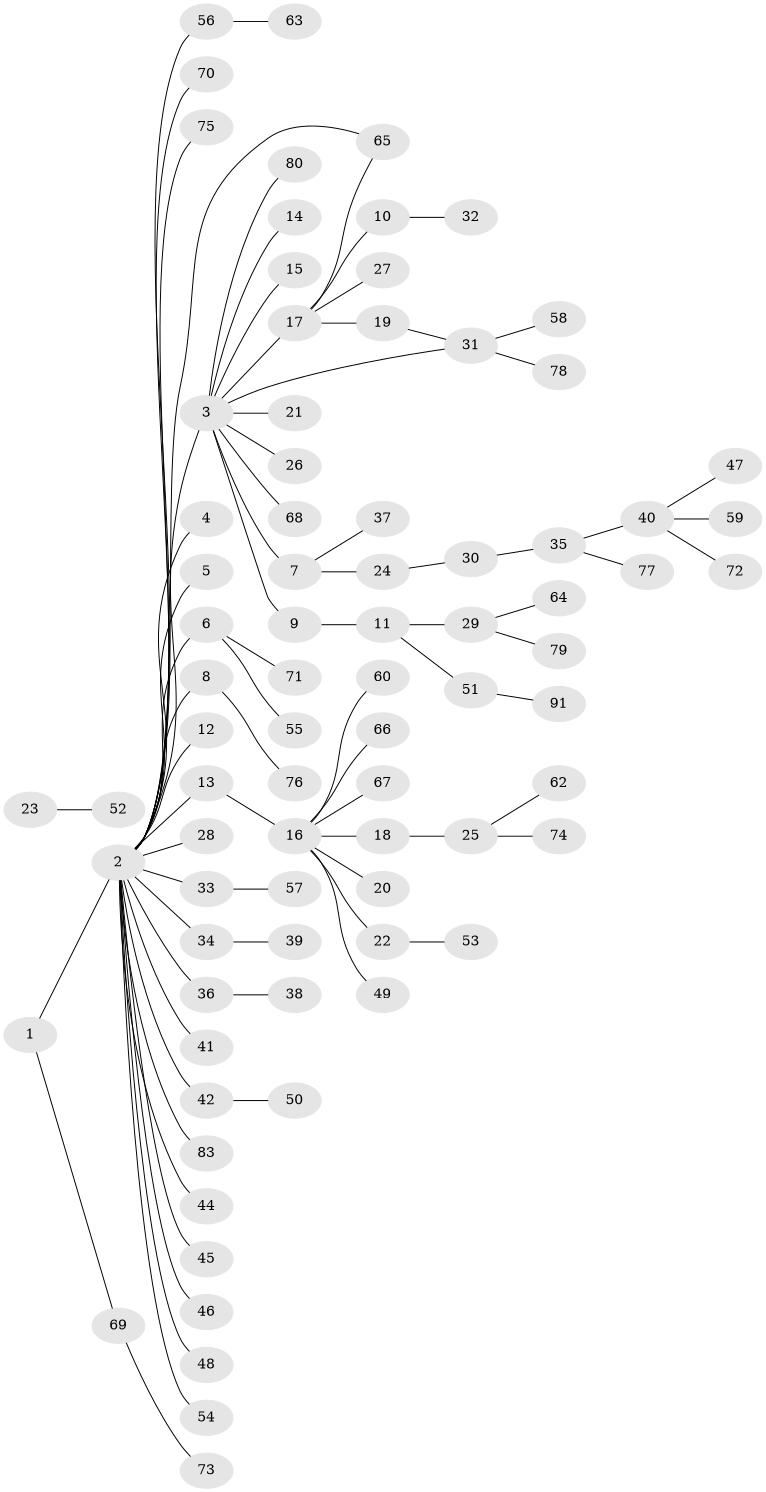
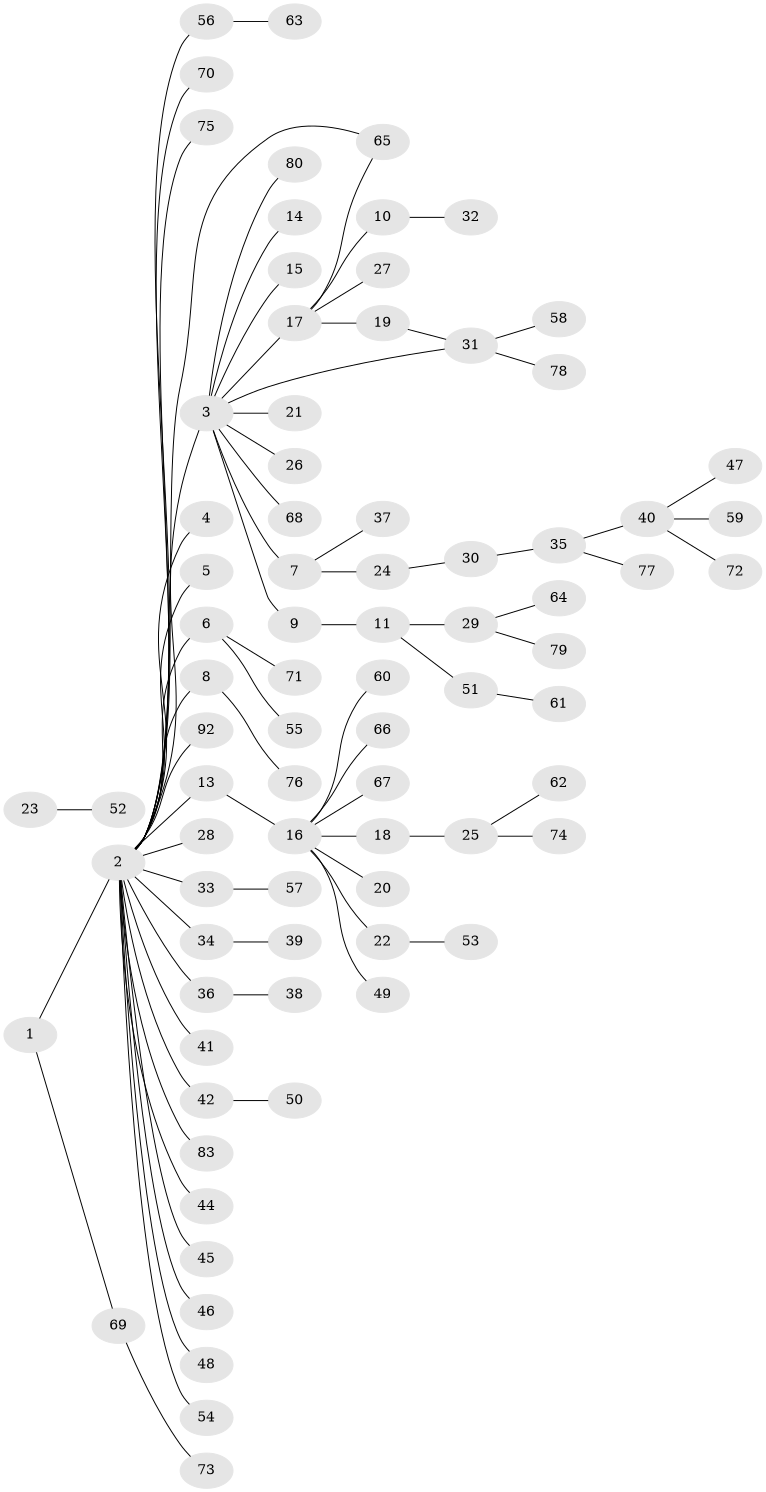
(559, 704) -> (559, 704)
(207, 730) -> (207, 730)
